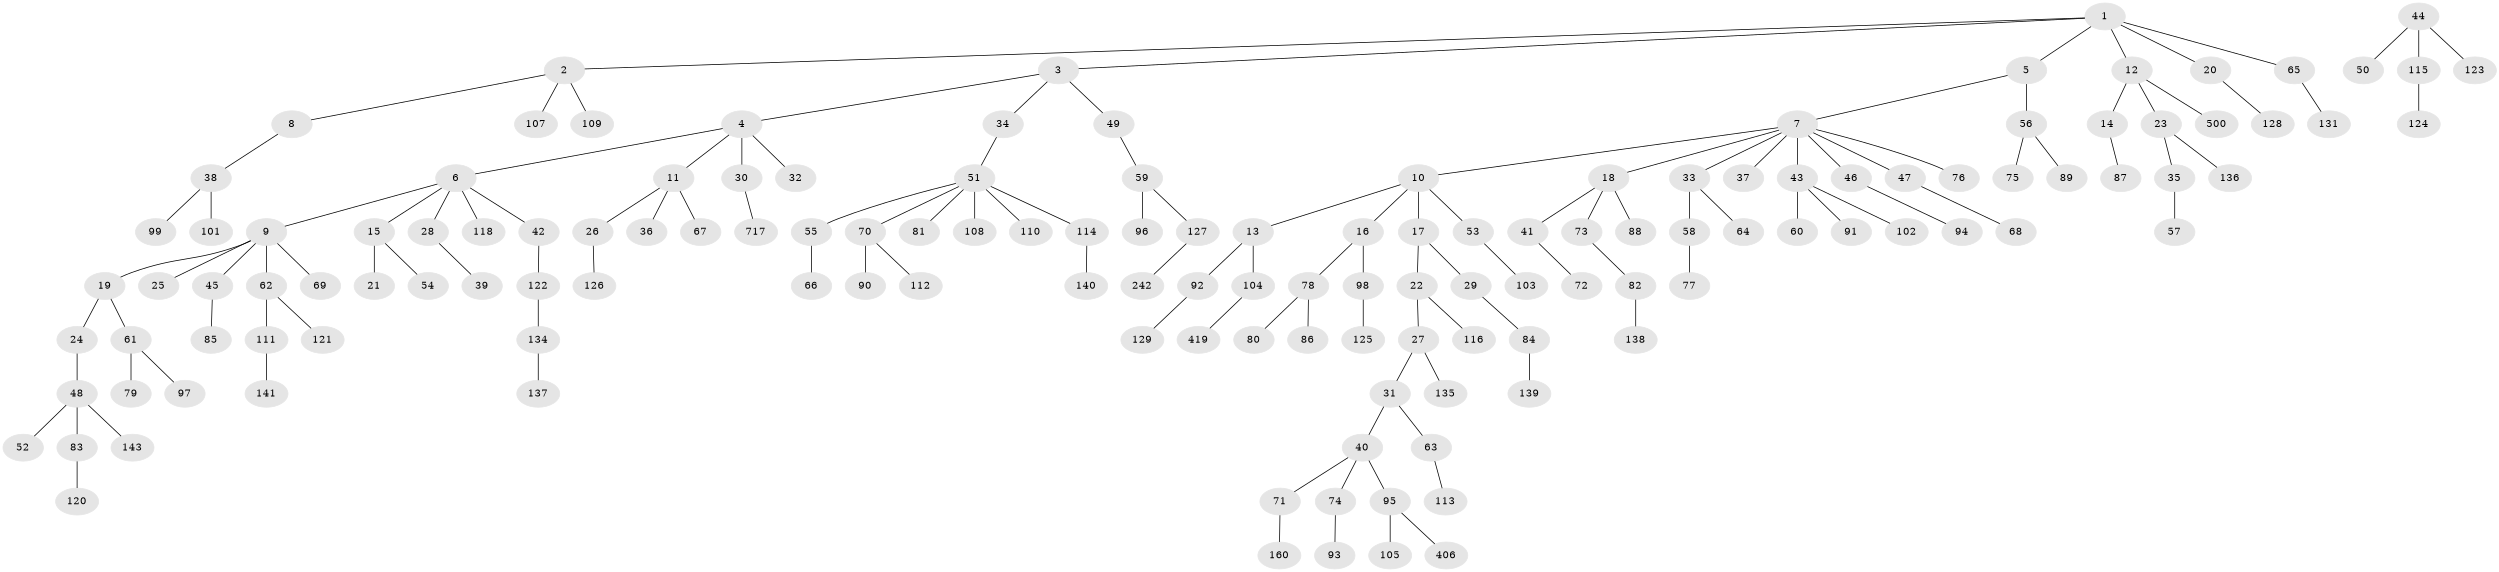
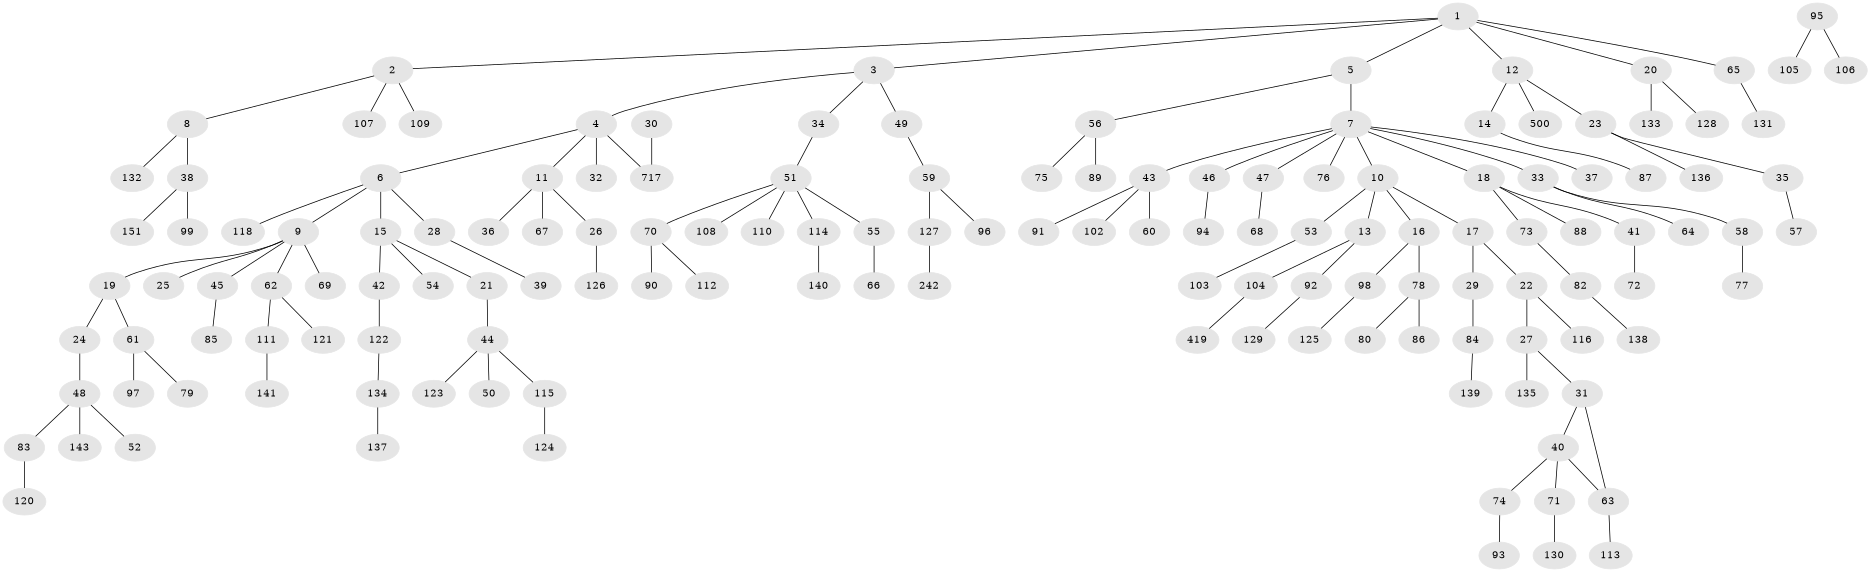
none -> (1651, 124)
(742, 151) -> (624, 151)
none -> (132, 178)
(497, 205) -> (380, 259)
(211, 232) -> (132, 232)
(919, 232) -> none
none -> (487, 313)
(1376, 475) -> (1583, 475)
(1279, 555) -> (1555, 555)
(1446, 555) -> (1846, 70)
